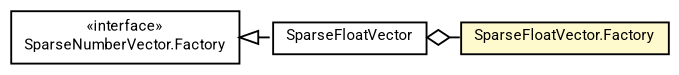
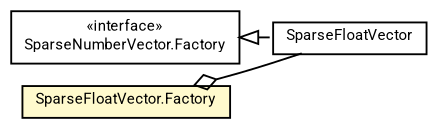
(455, 37) -> (259, 67)
